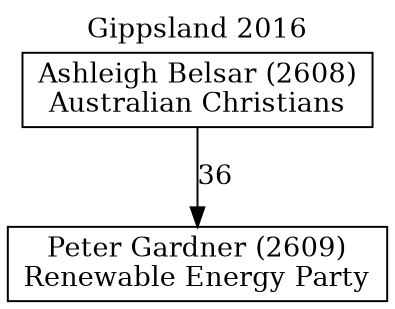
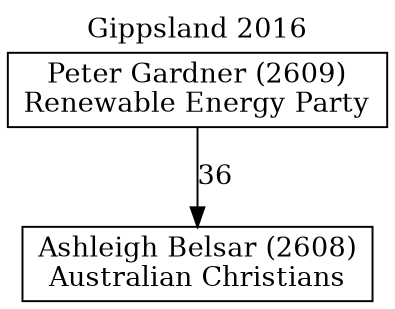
(198, 167) -> (198, 167)
